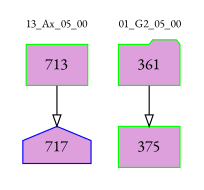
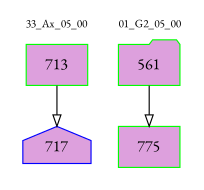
(57, 24) -> (57, 24)
(149, 65) -> (149, 65)
(149, 147) -> (149, 147)
